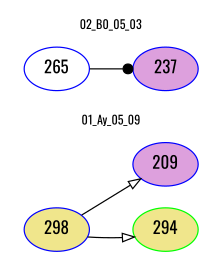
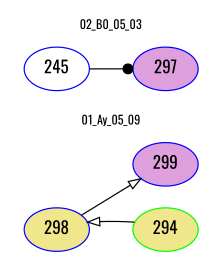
(57, 69) -> (57, 69)
(166, 69) -> (166, 69)
(166, 164) -> (166, 164)
(105, 238) -> (117, 221)
